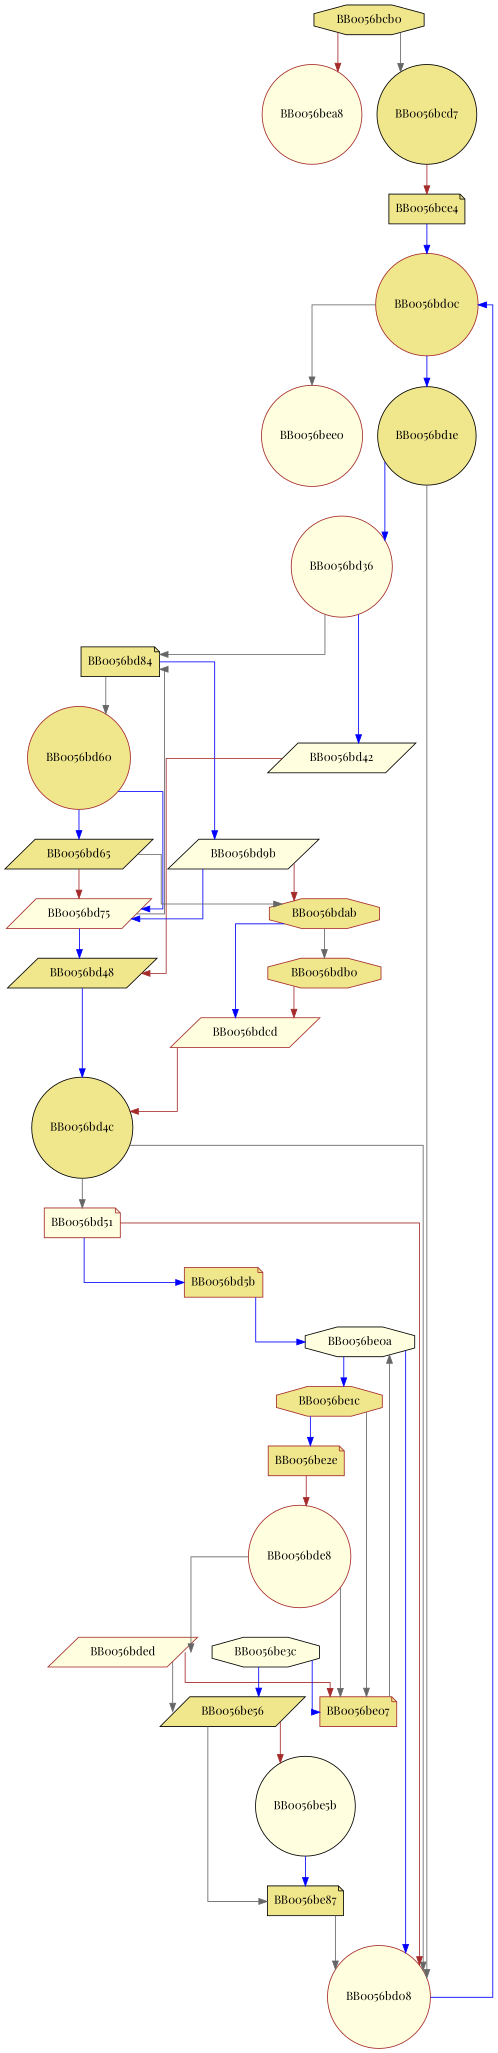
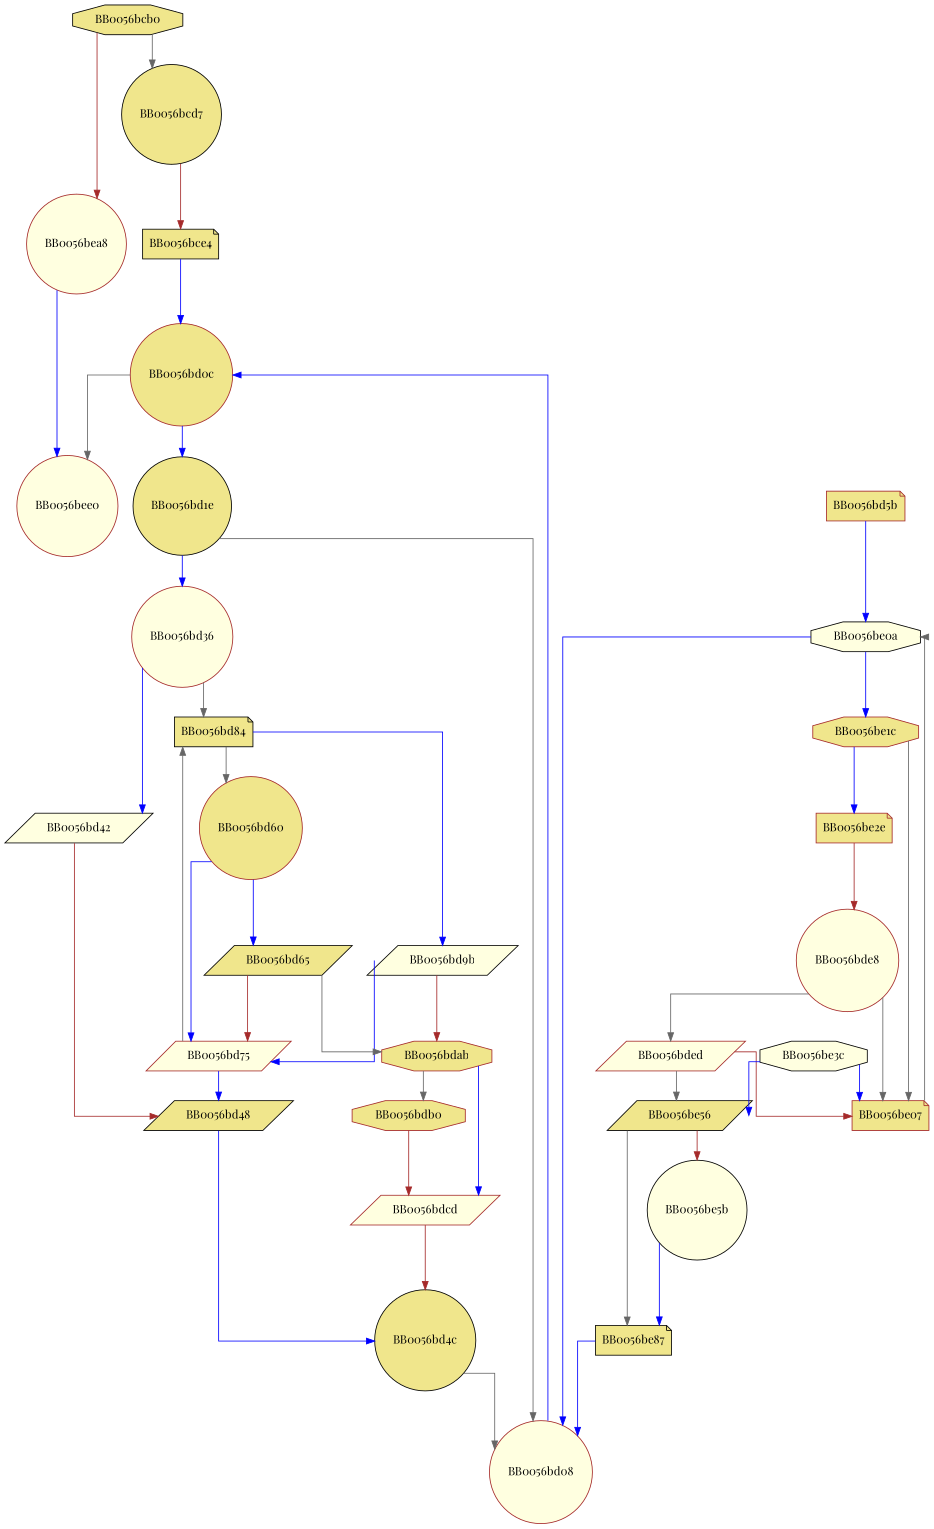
none -> (57, 369)
(82, 1223) -> none
(335, 1938) -> (578, 1375)
